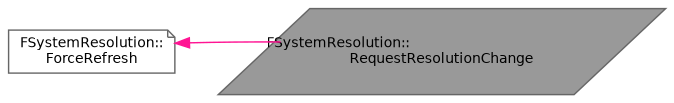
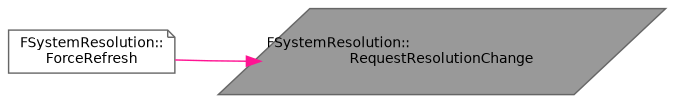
(235, 42) -> (211, 61)
